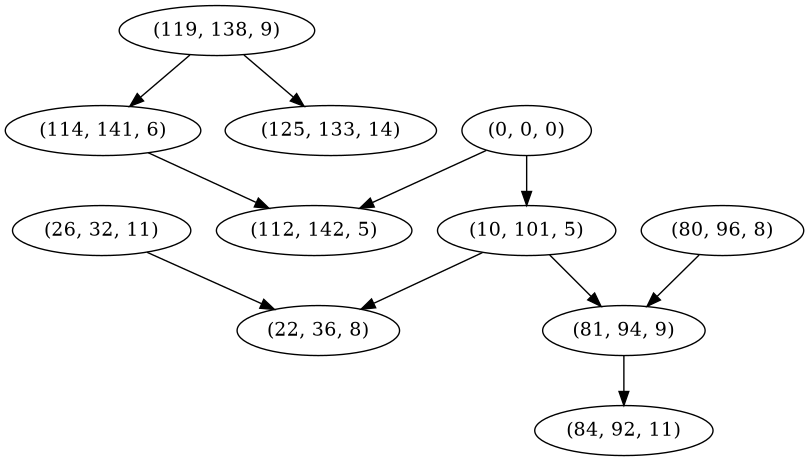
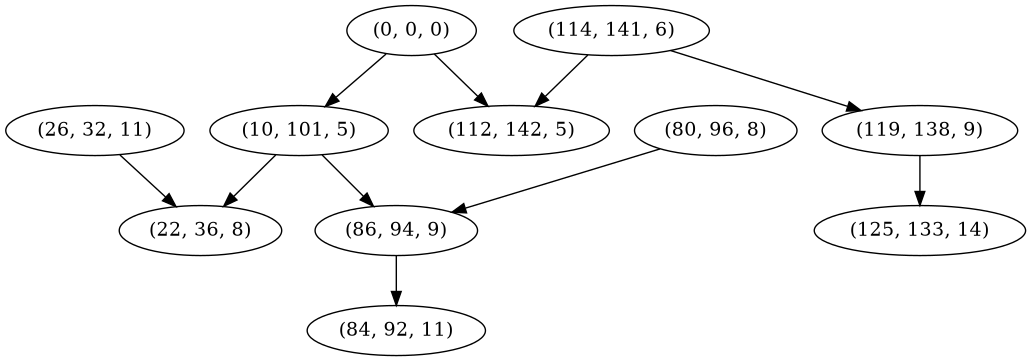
(165, 76) -> (759, 78)
(624, 331) -> (396, 231)
